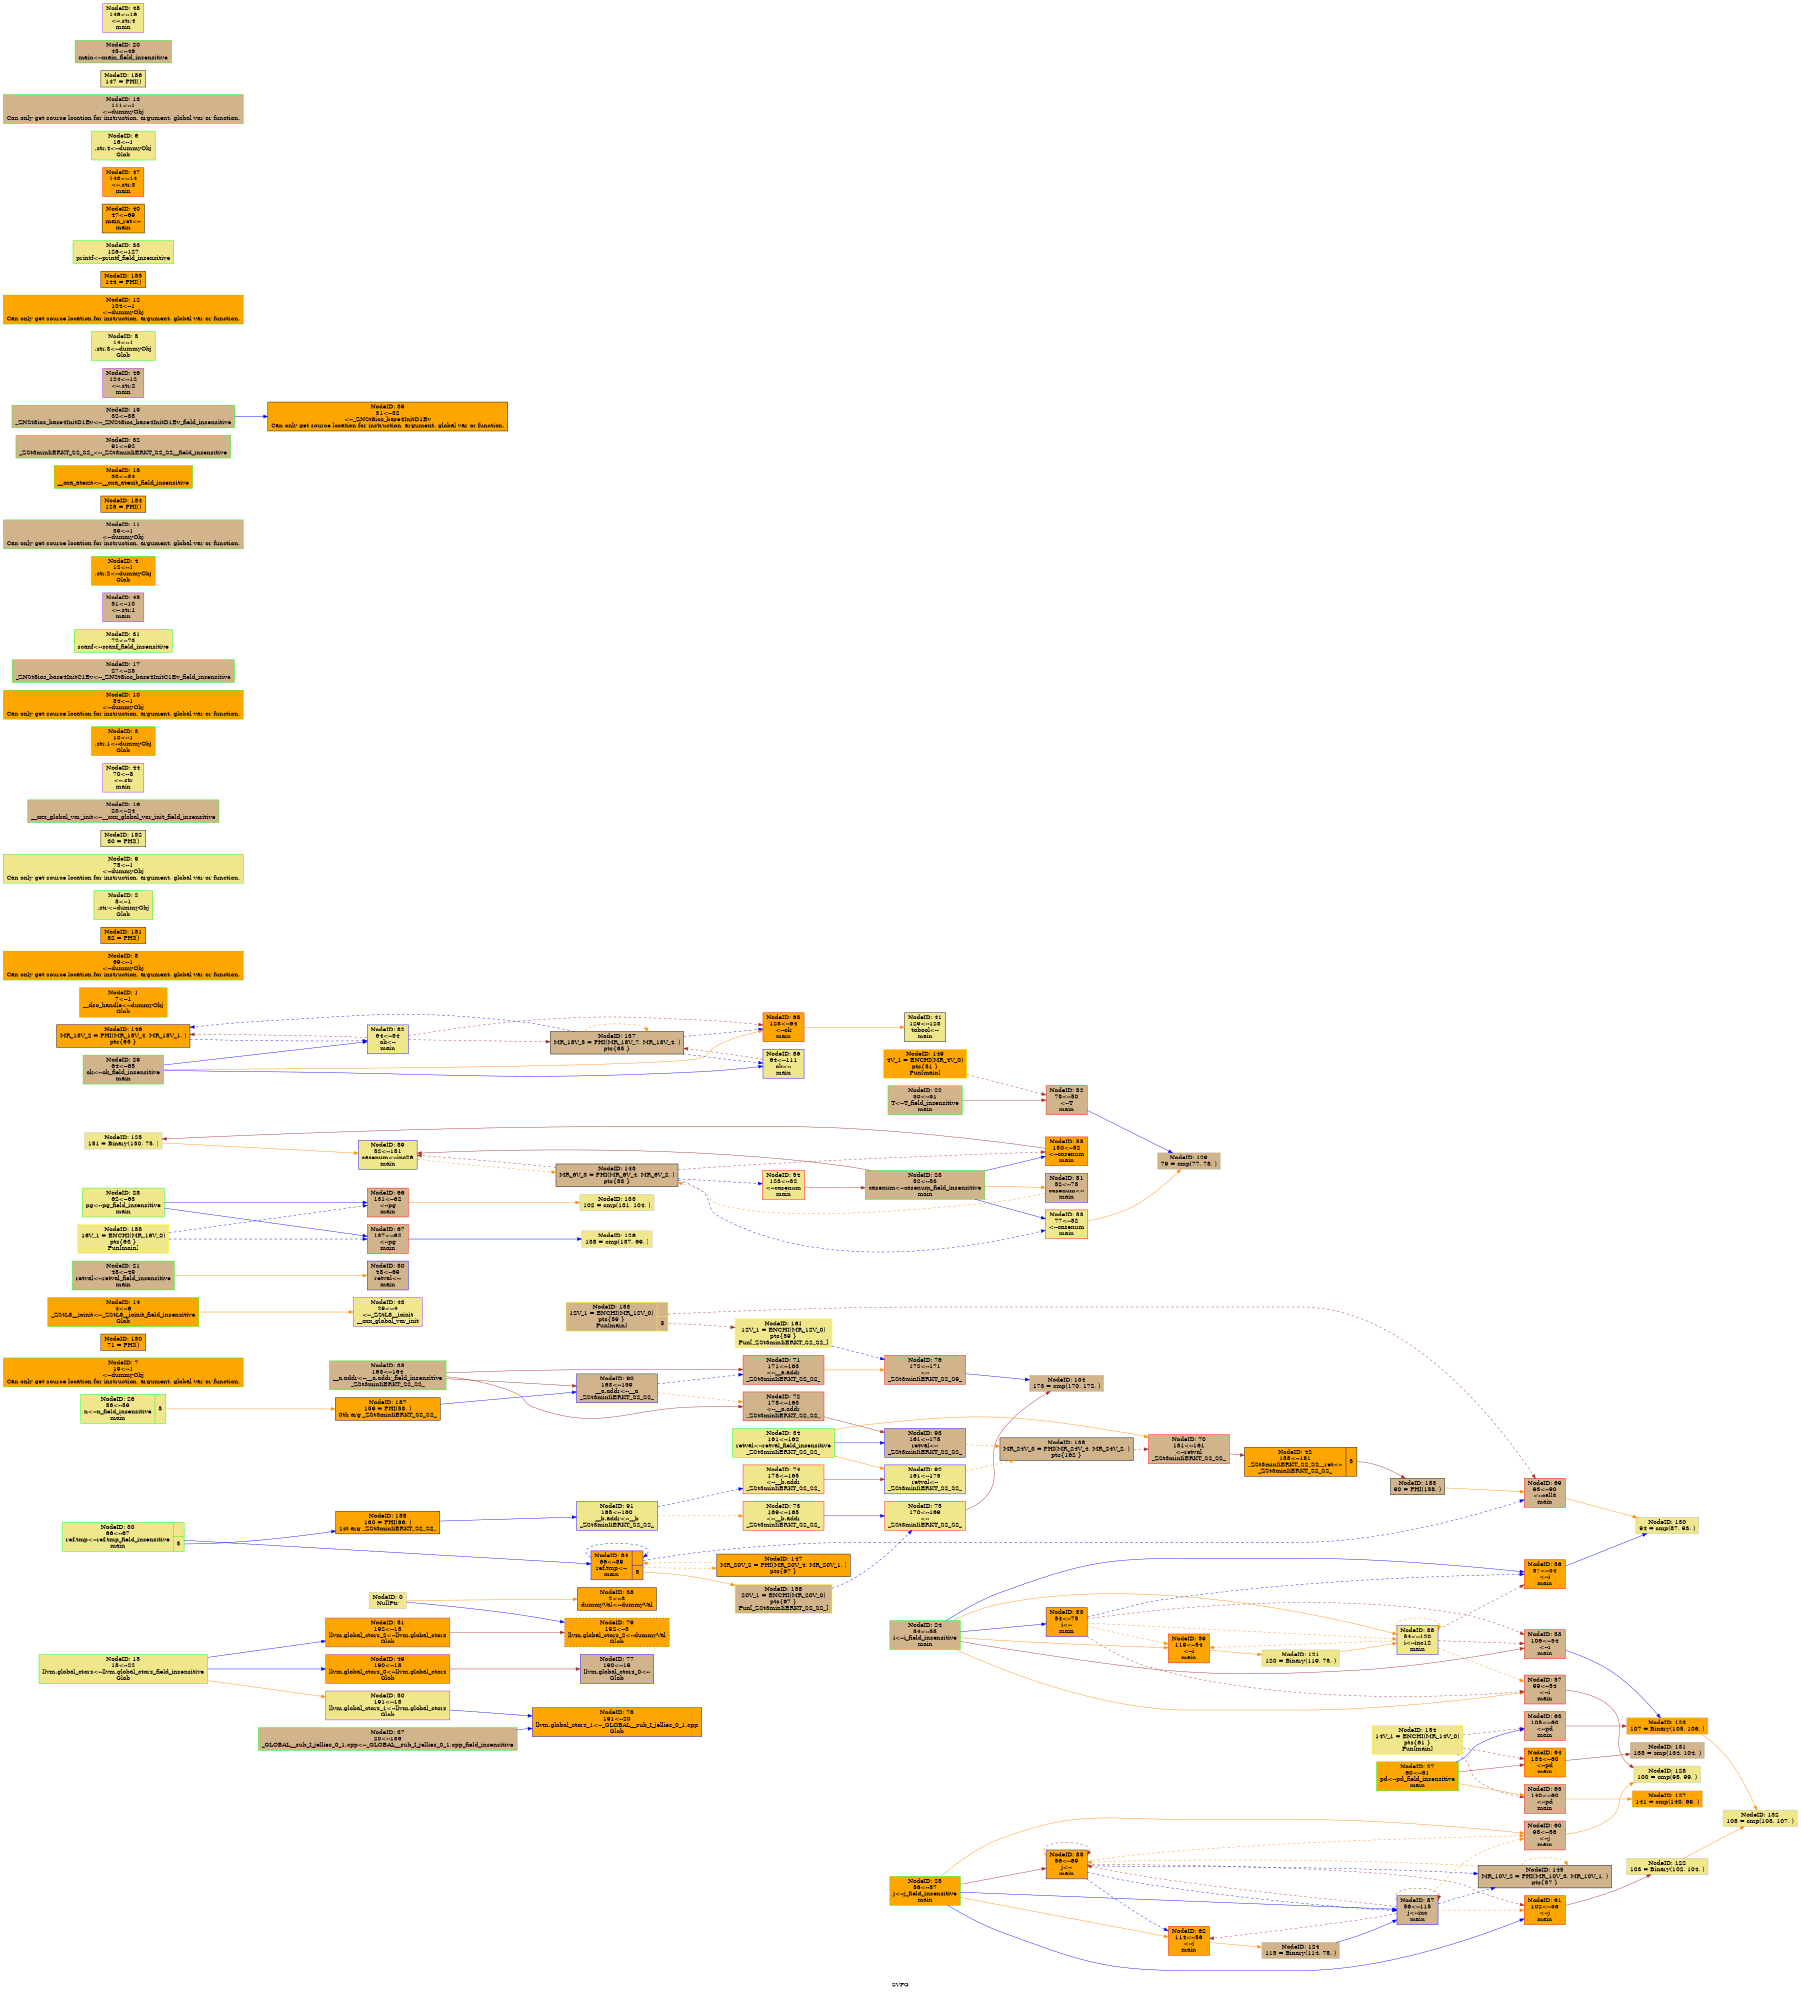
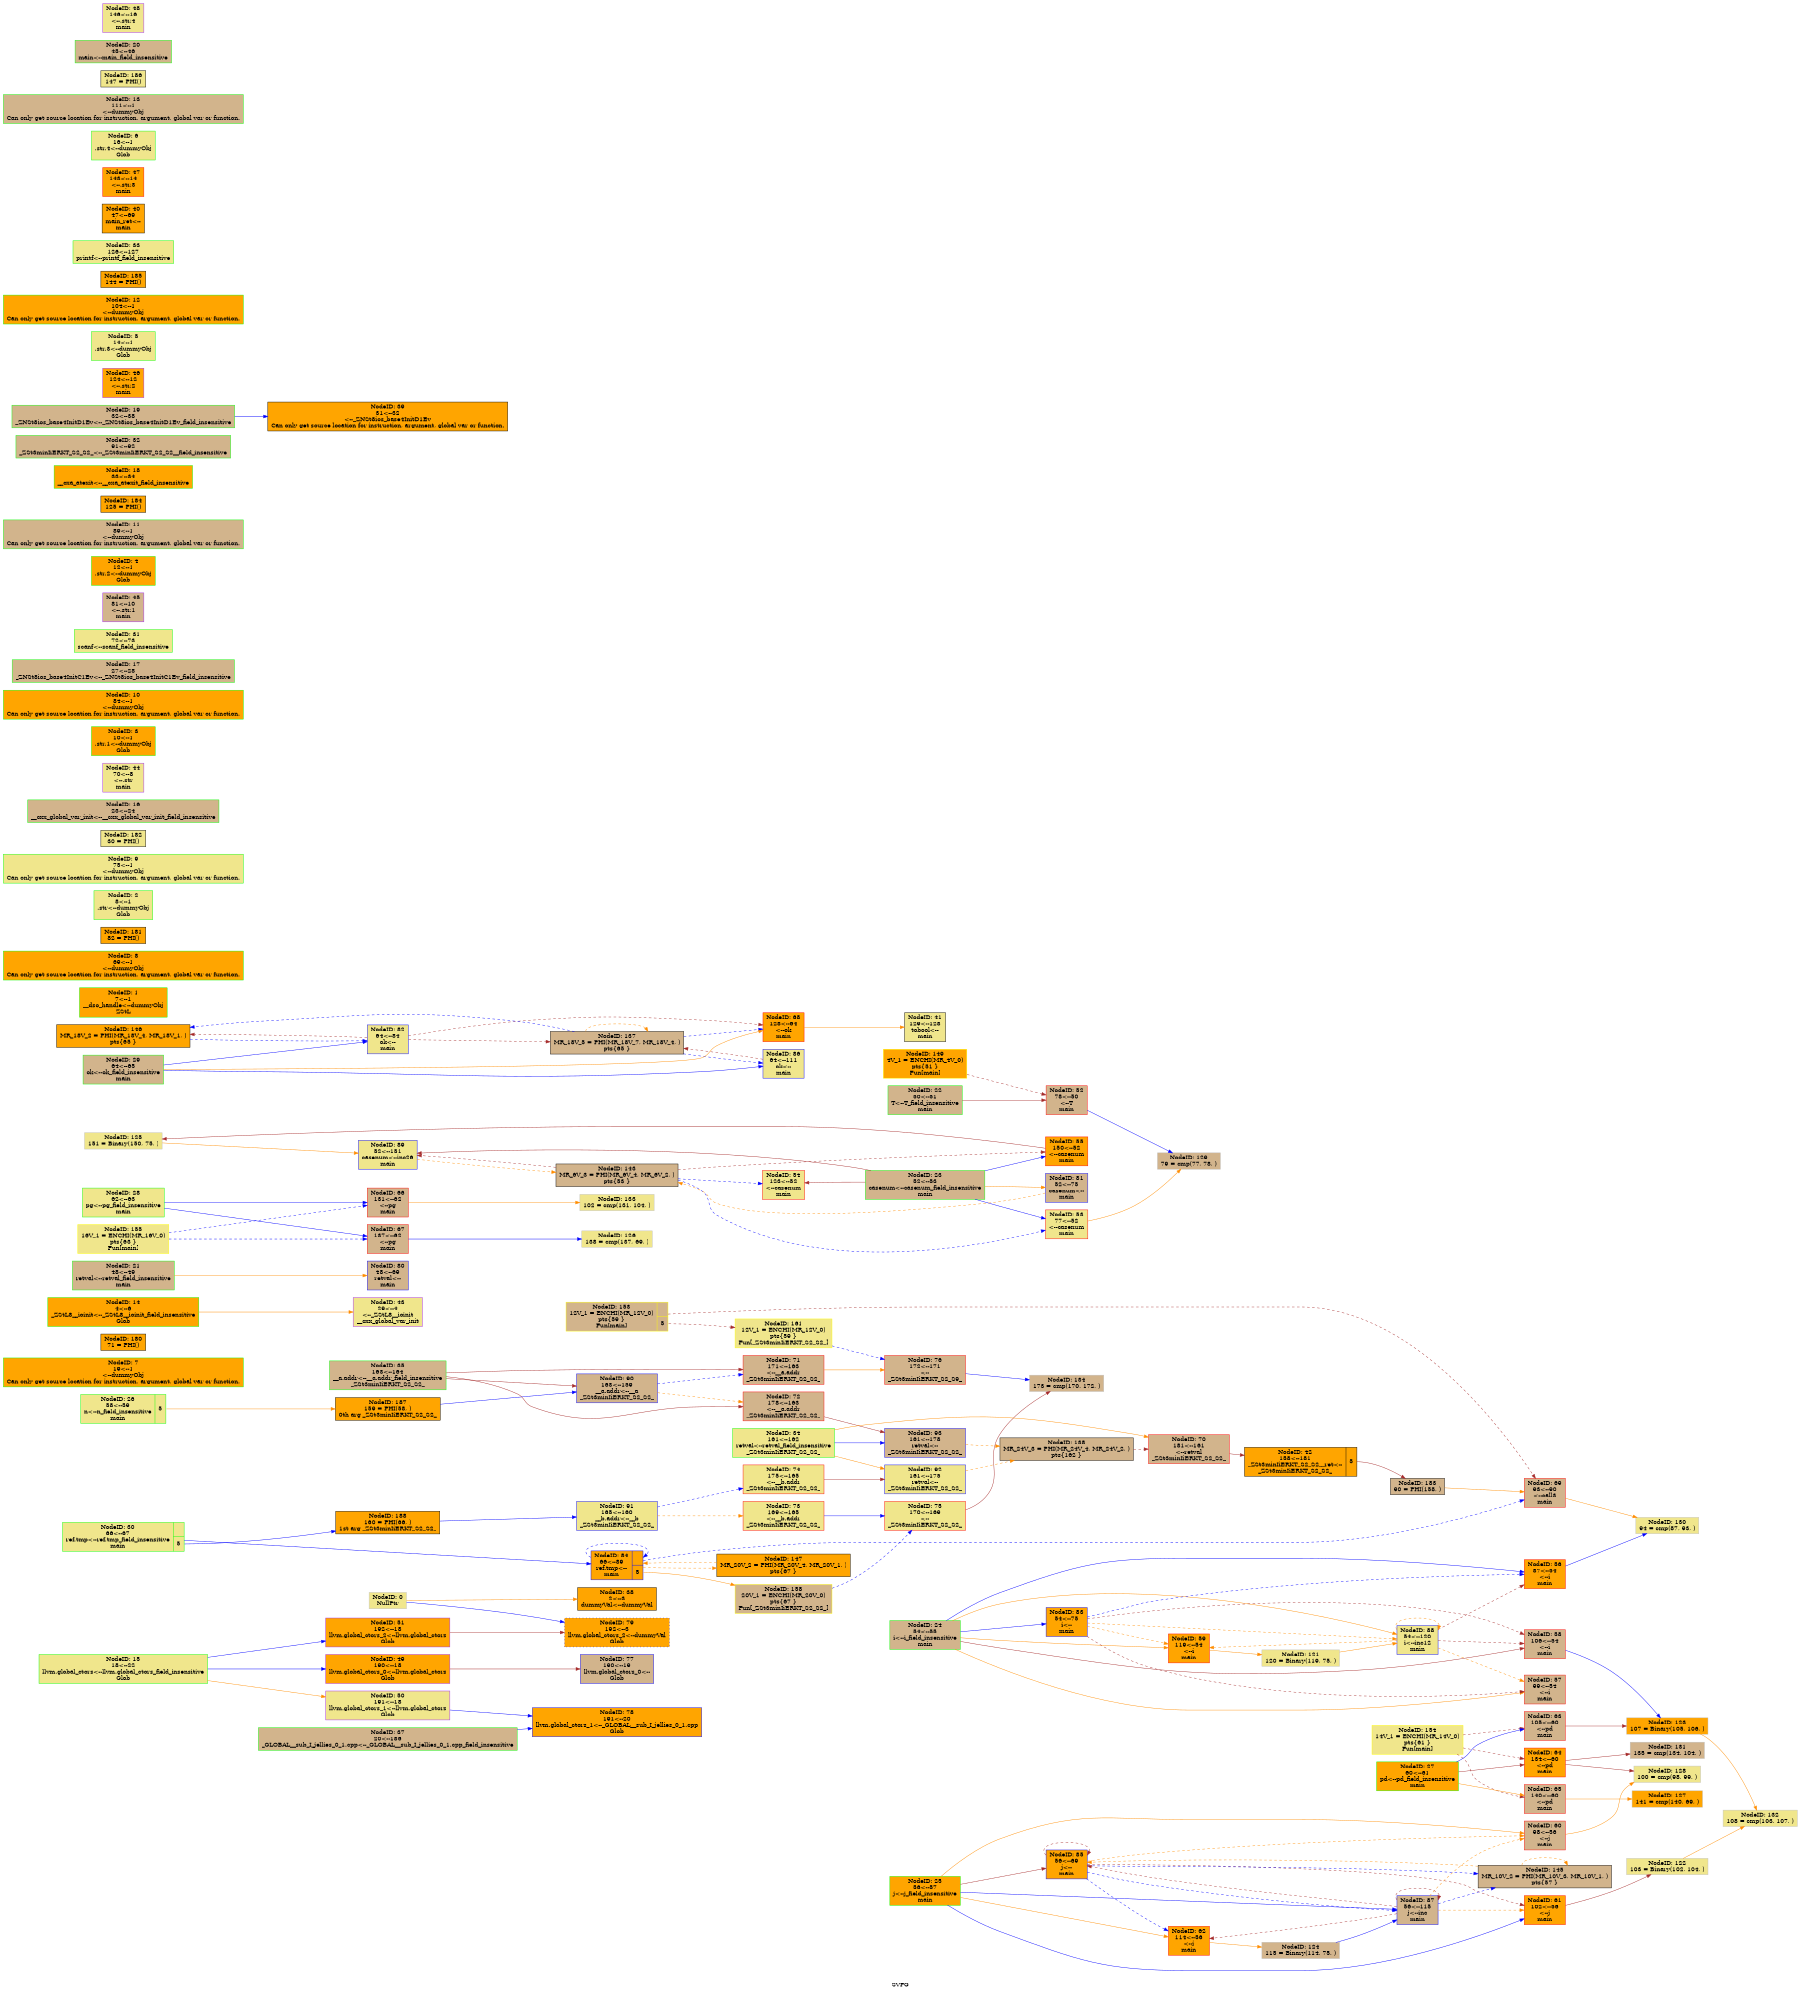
(123, 383) -> (123, 383)
(123, 1012) -> (123, 1012)
(833, 1188) -> (837, 1182)
(1615, 1713) -> (1598, 1768)
